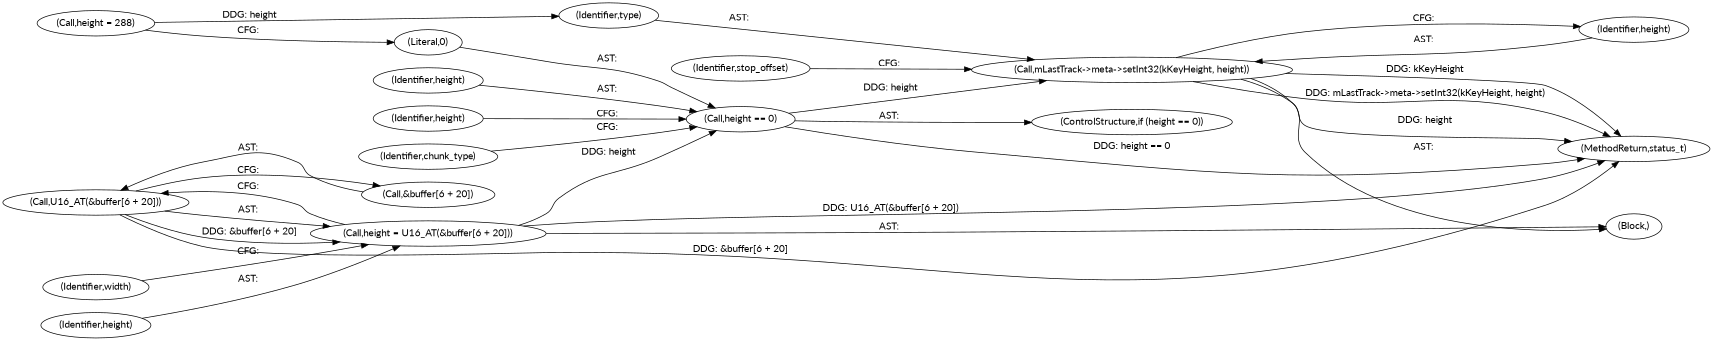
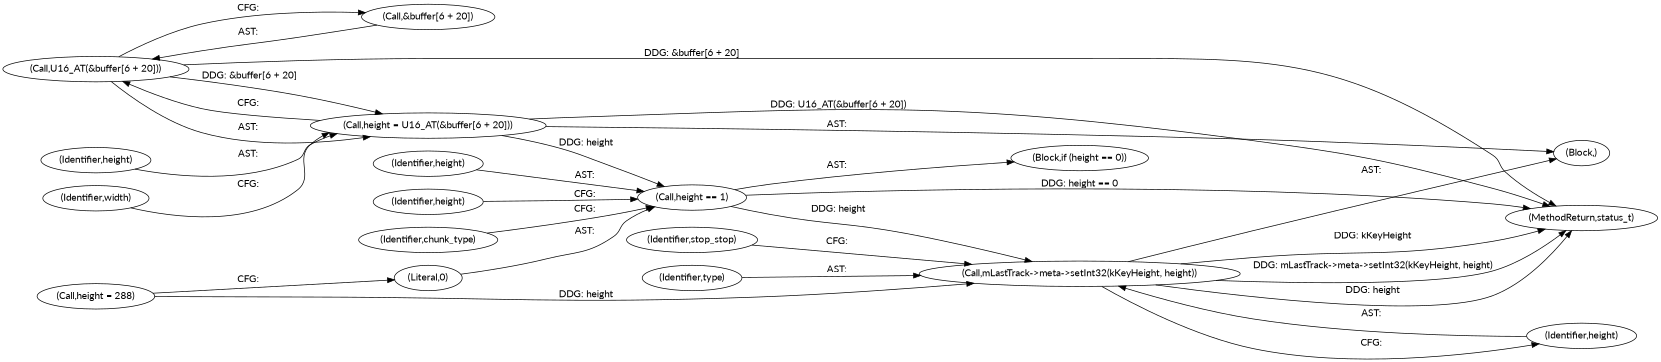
(353, 19) -> (561, 300)
(741, 68) -> (692, 240)
(741, 119) -> (692, 198)
(1132, 122) -> (1080, 158)
